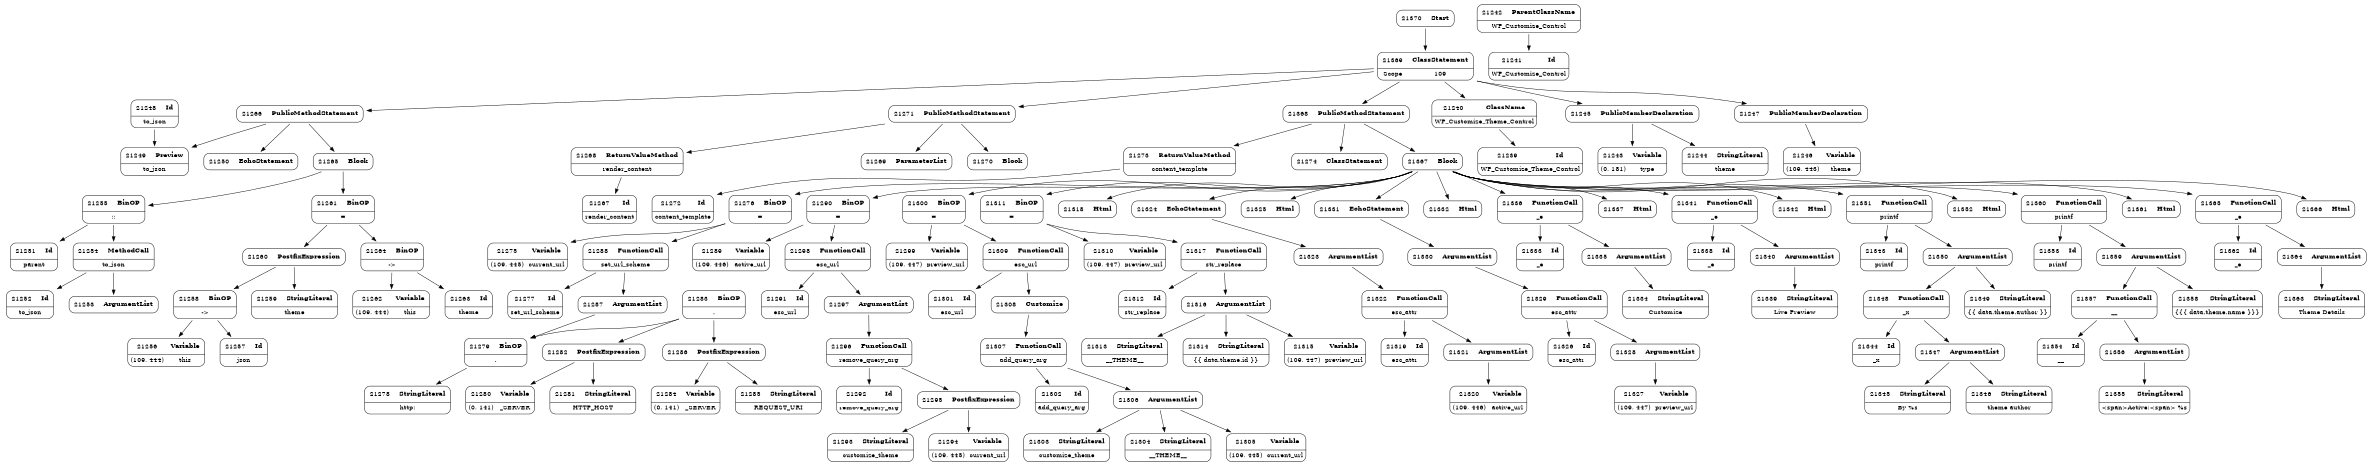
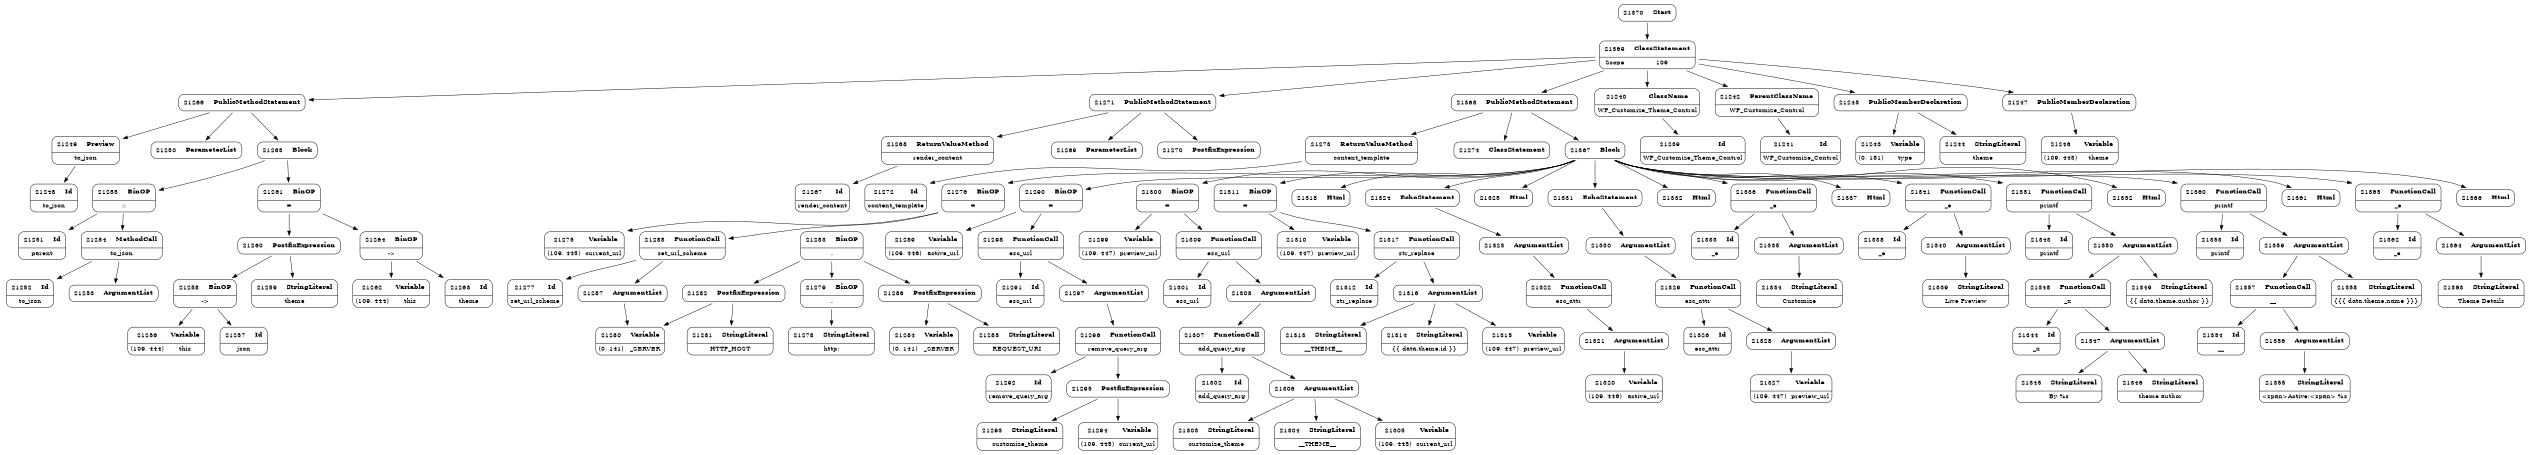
none -> (1705, 78)
(155, 135) -> (71, 172)
(266, 161) -> (211, 150)
(1012, 161) -> (1224, 150)
(1802, 209) -> none
(1045, 304) -> (1286, 293)
(565, 326) -> (626, 312)
(1405, 352) -> none
